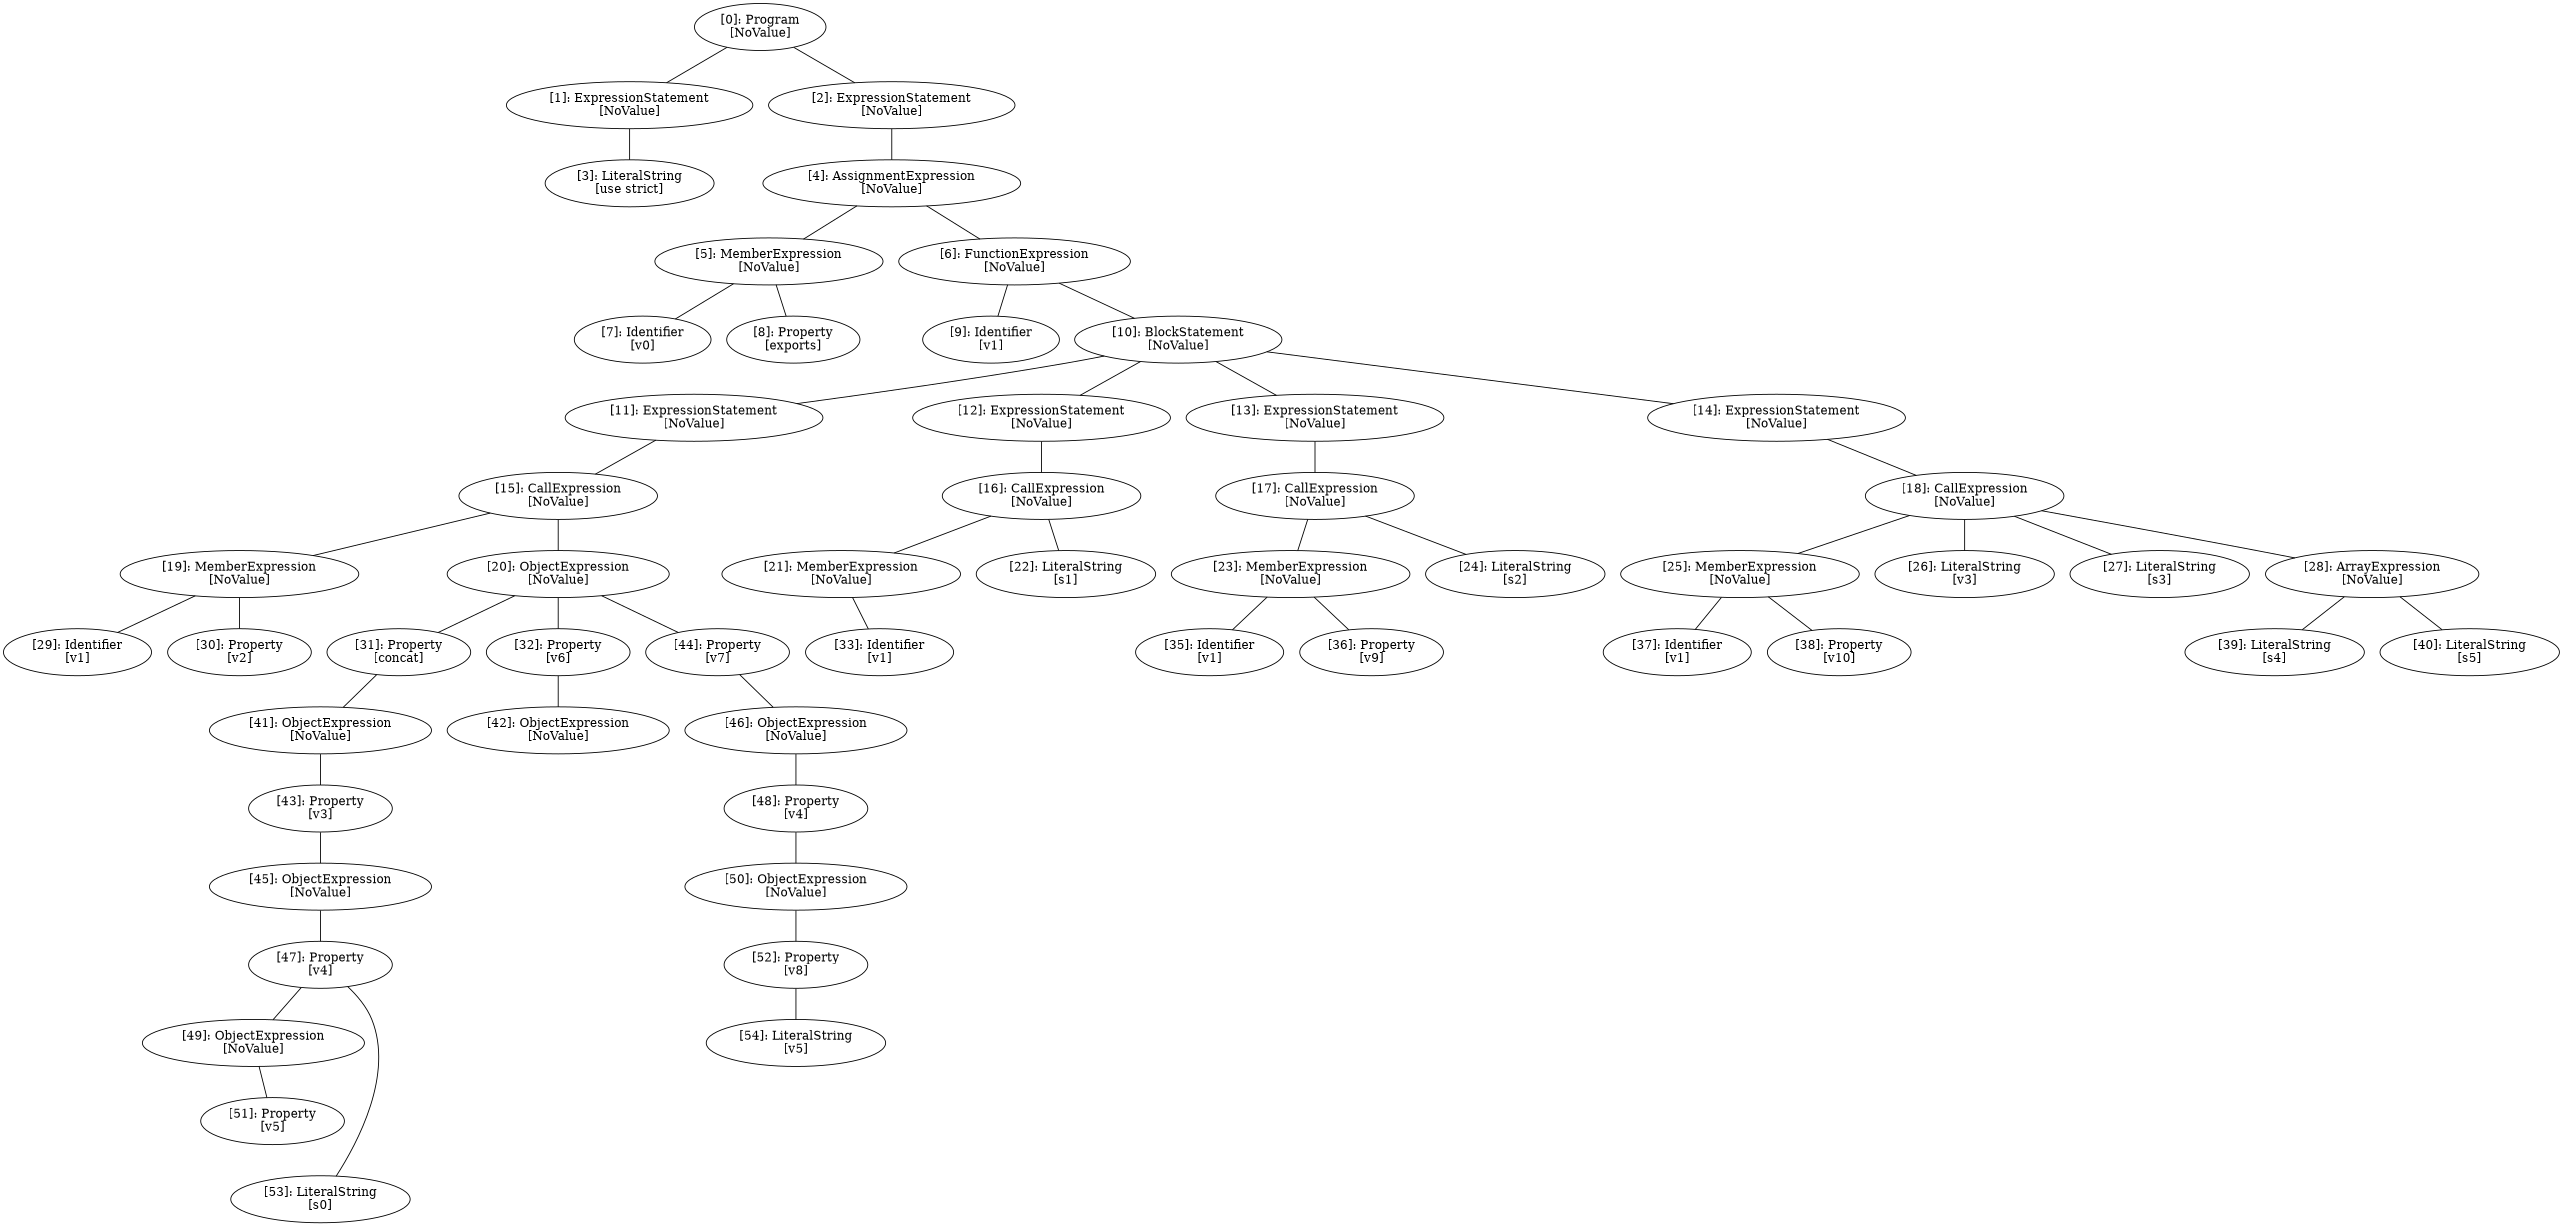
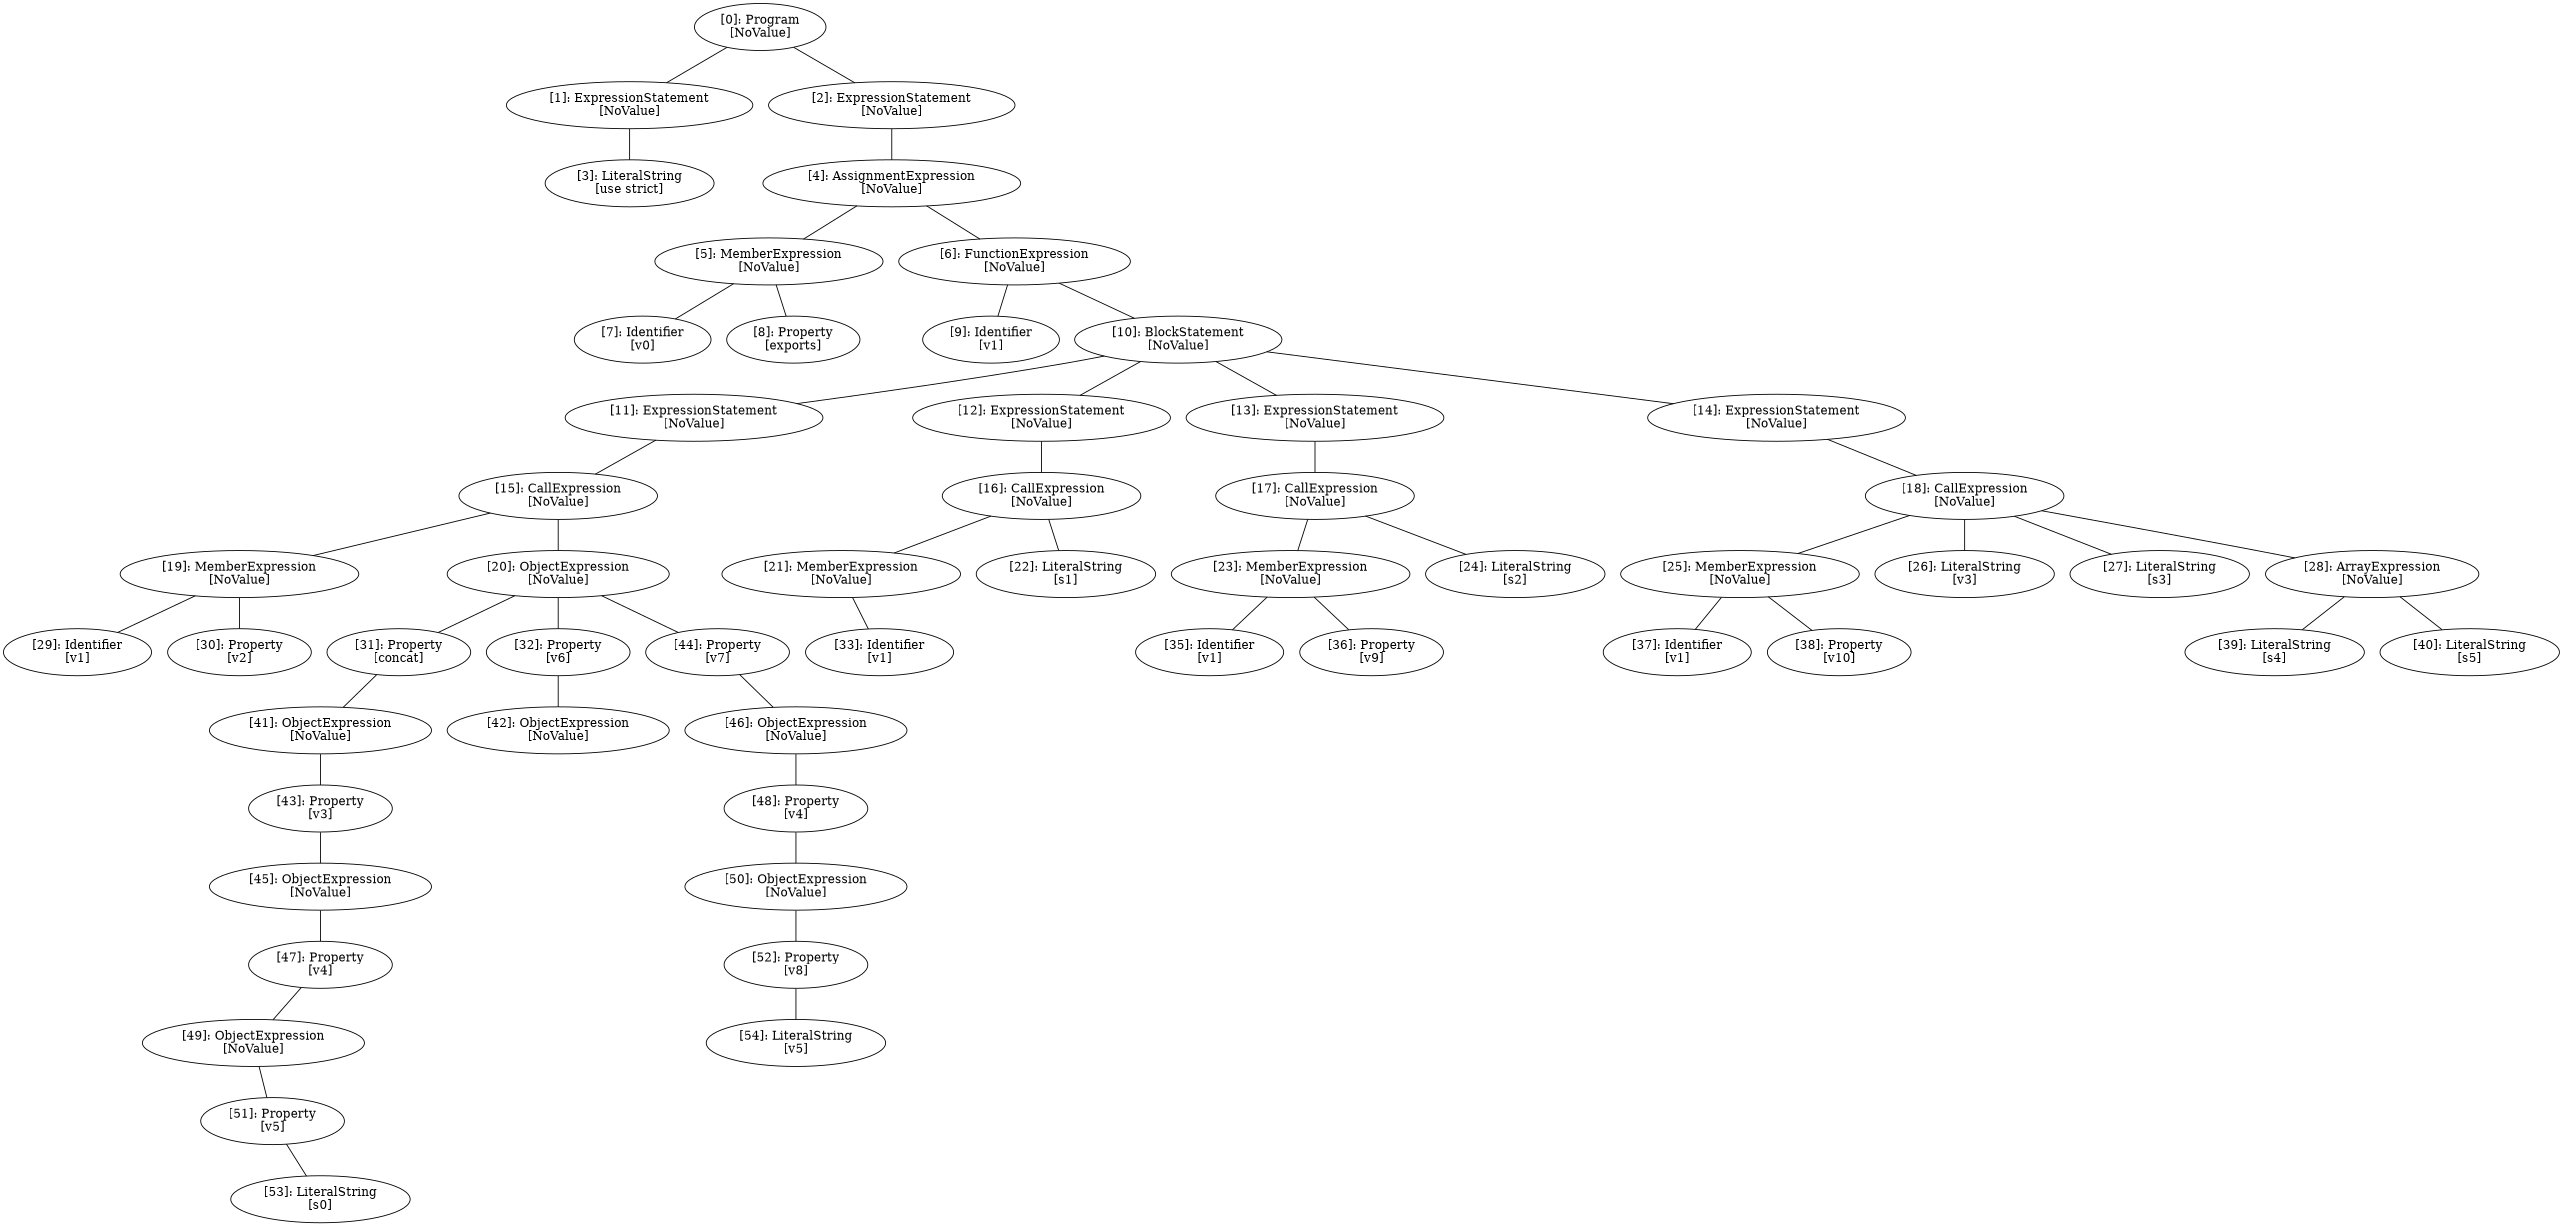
(376, 1081) -> (296, 1160)
